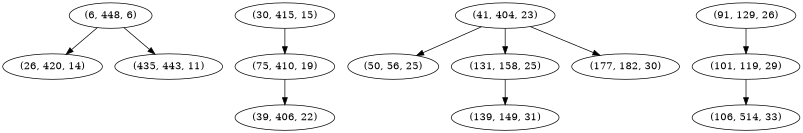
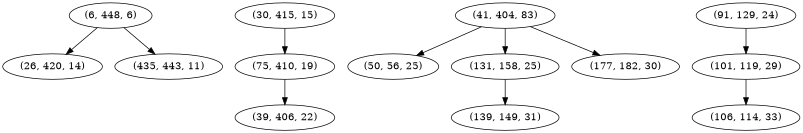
(505, 16) -> (505, 16)
(746, 16) -> (746, 16)
(746, 118) -> (746, 118)
